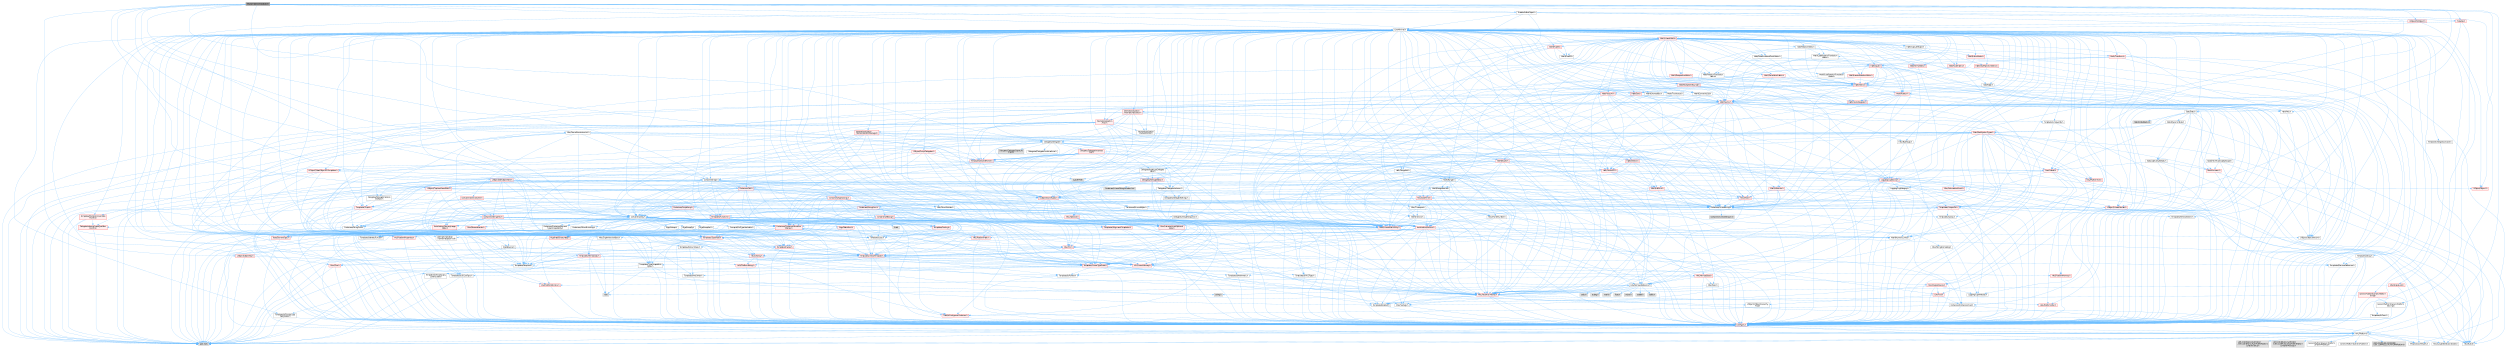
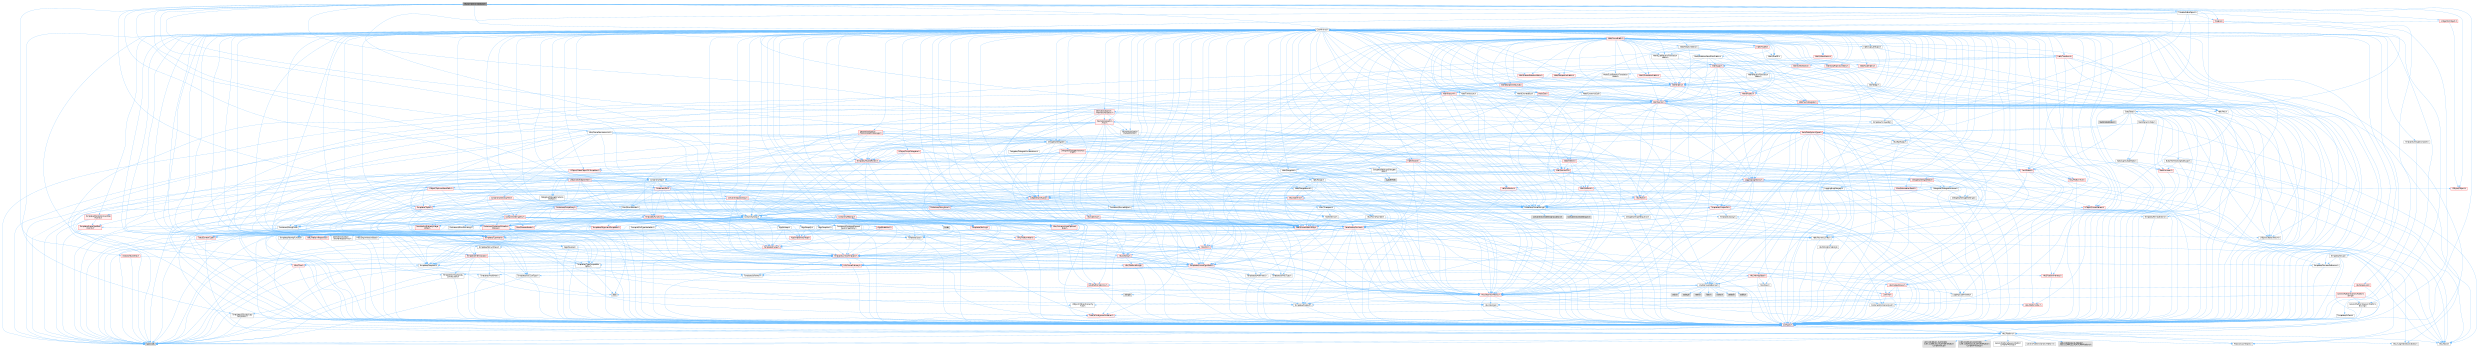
(1011, 152) -> none
(1137, 184) -> (1540, 212)
(93, 228) -> (90, 228)
